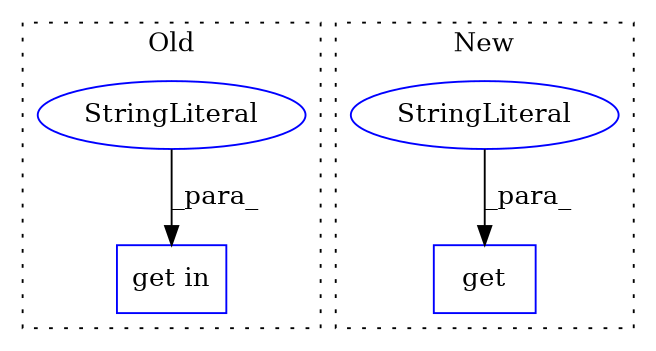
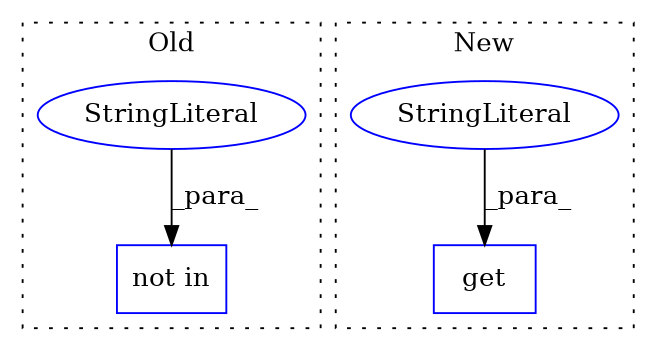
(172, 279) -> (172, 279)
